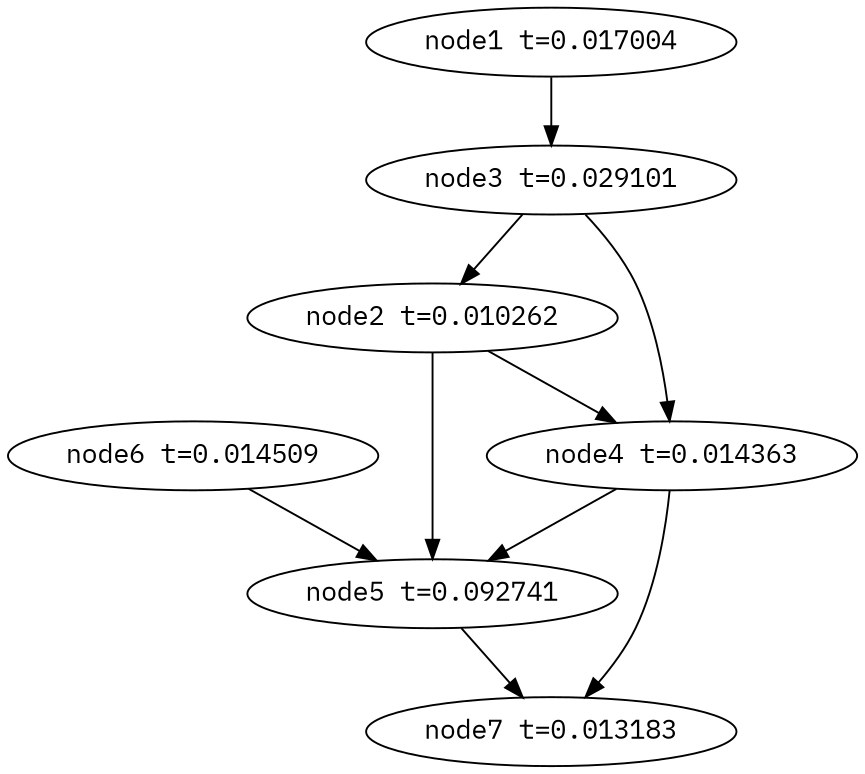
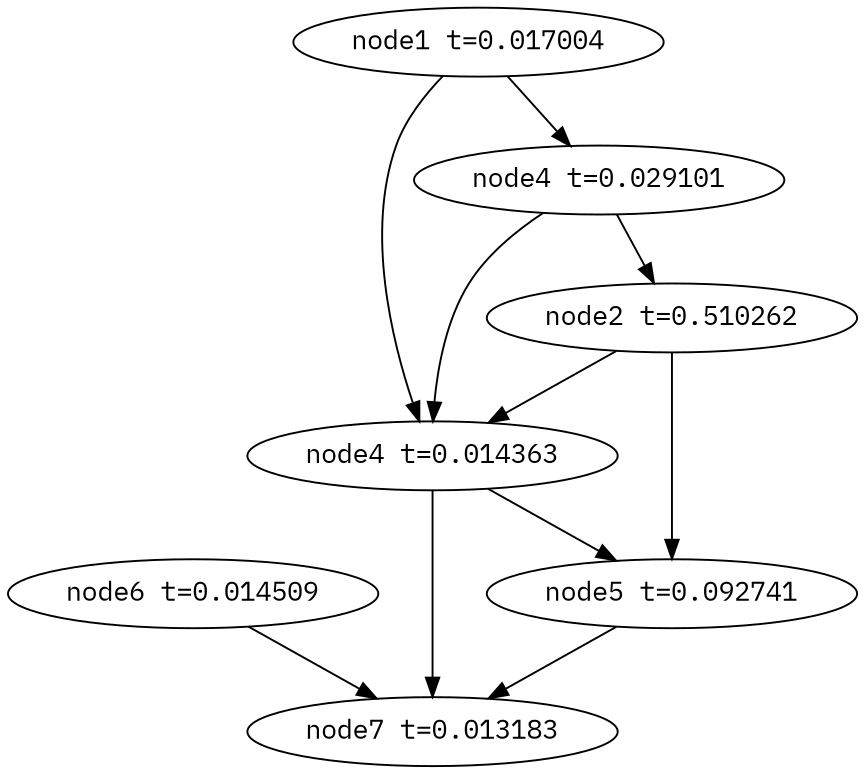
(551, 180) -> (599, 180)
none -> (383, 233)
(433, 318) -> (672, 318)
(304, 520) -> (304, 658)
